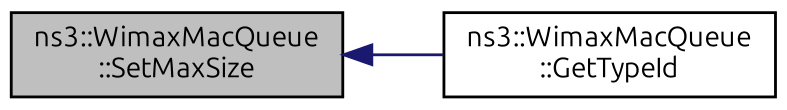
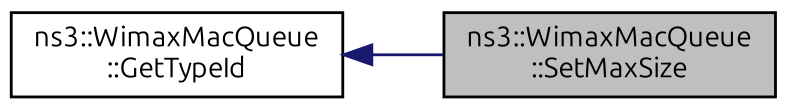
(408, 55) -> (408, 55)
